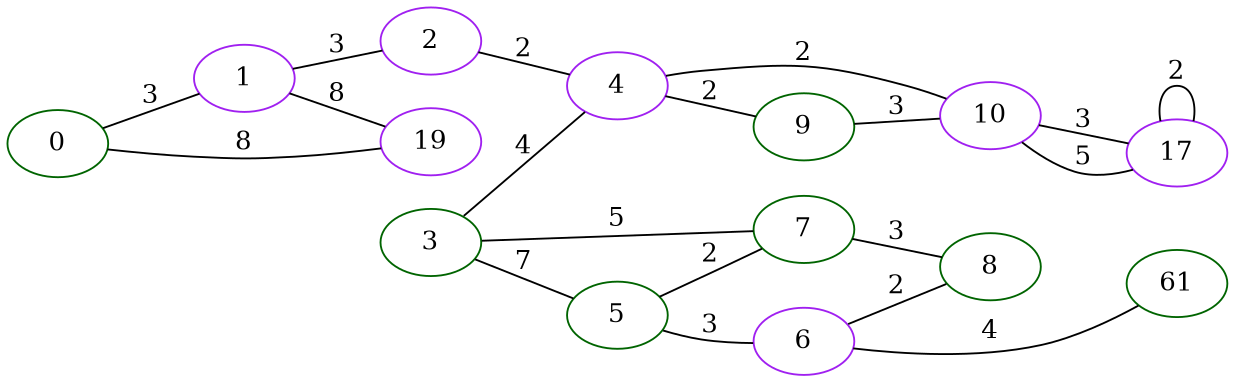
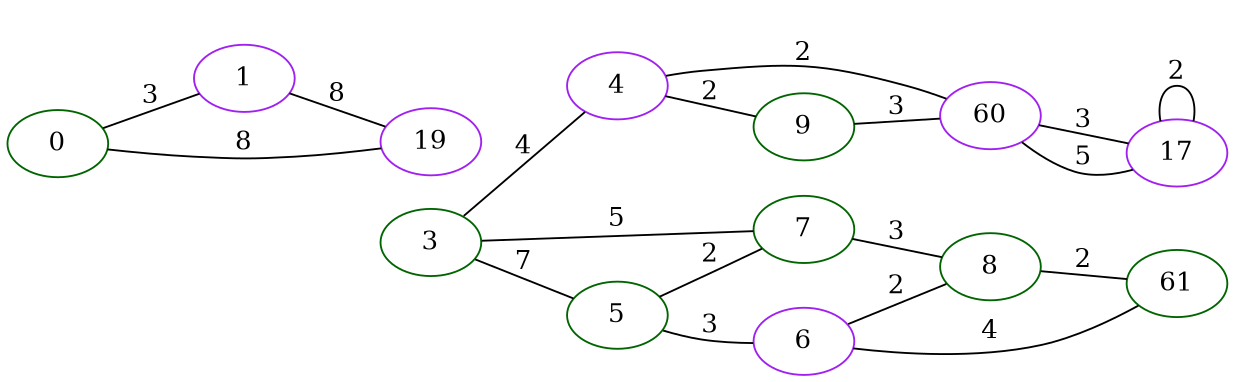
(431, 41) -> none
(990, 116) -> (990, 116)
none -> (1084, 275)
